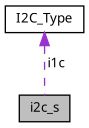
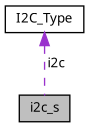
(55, 64) -> (55, 64)
